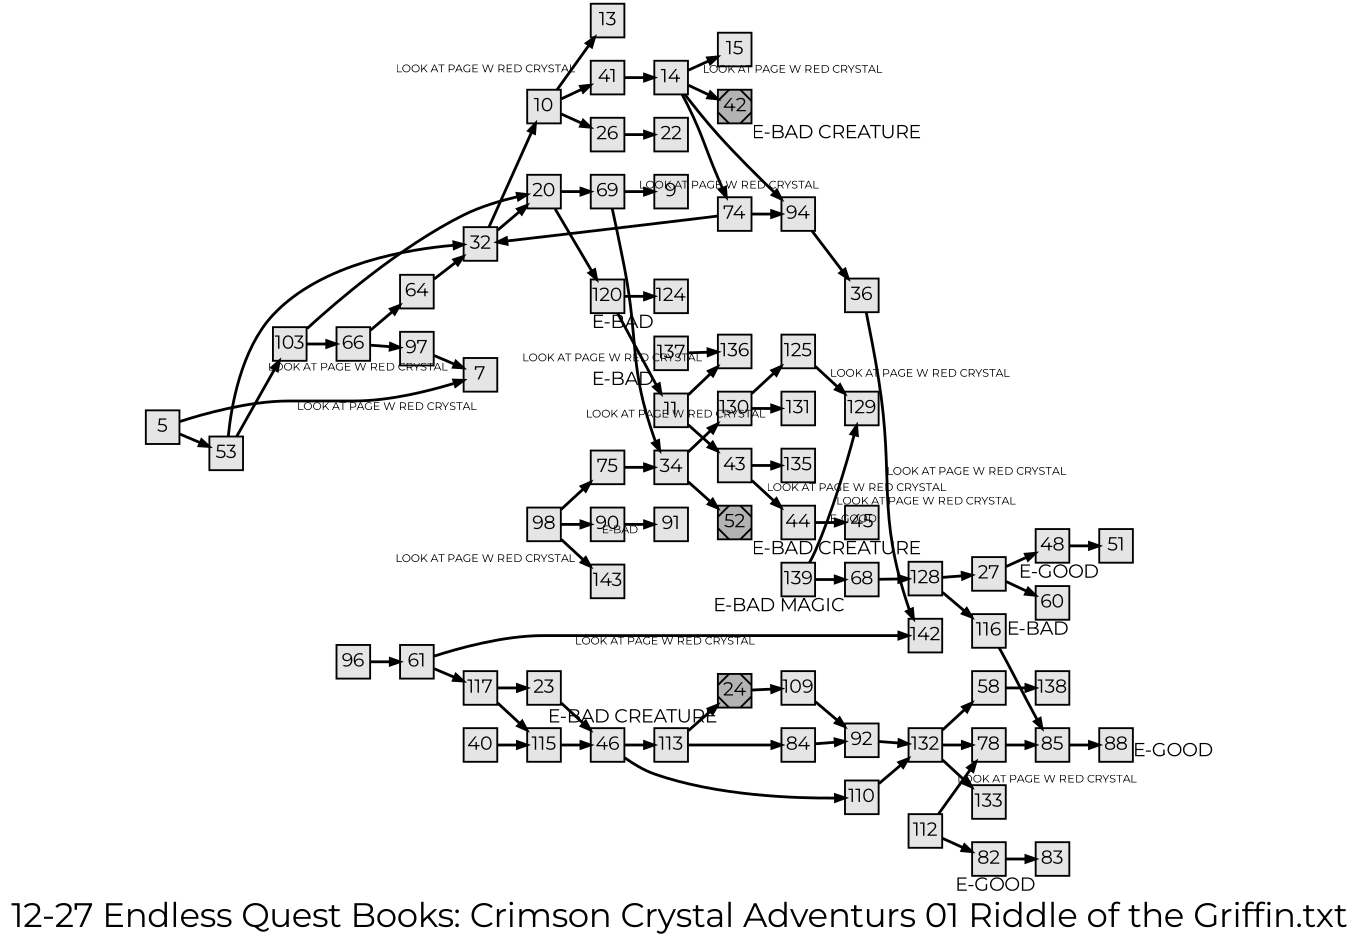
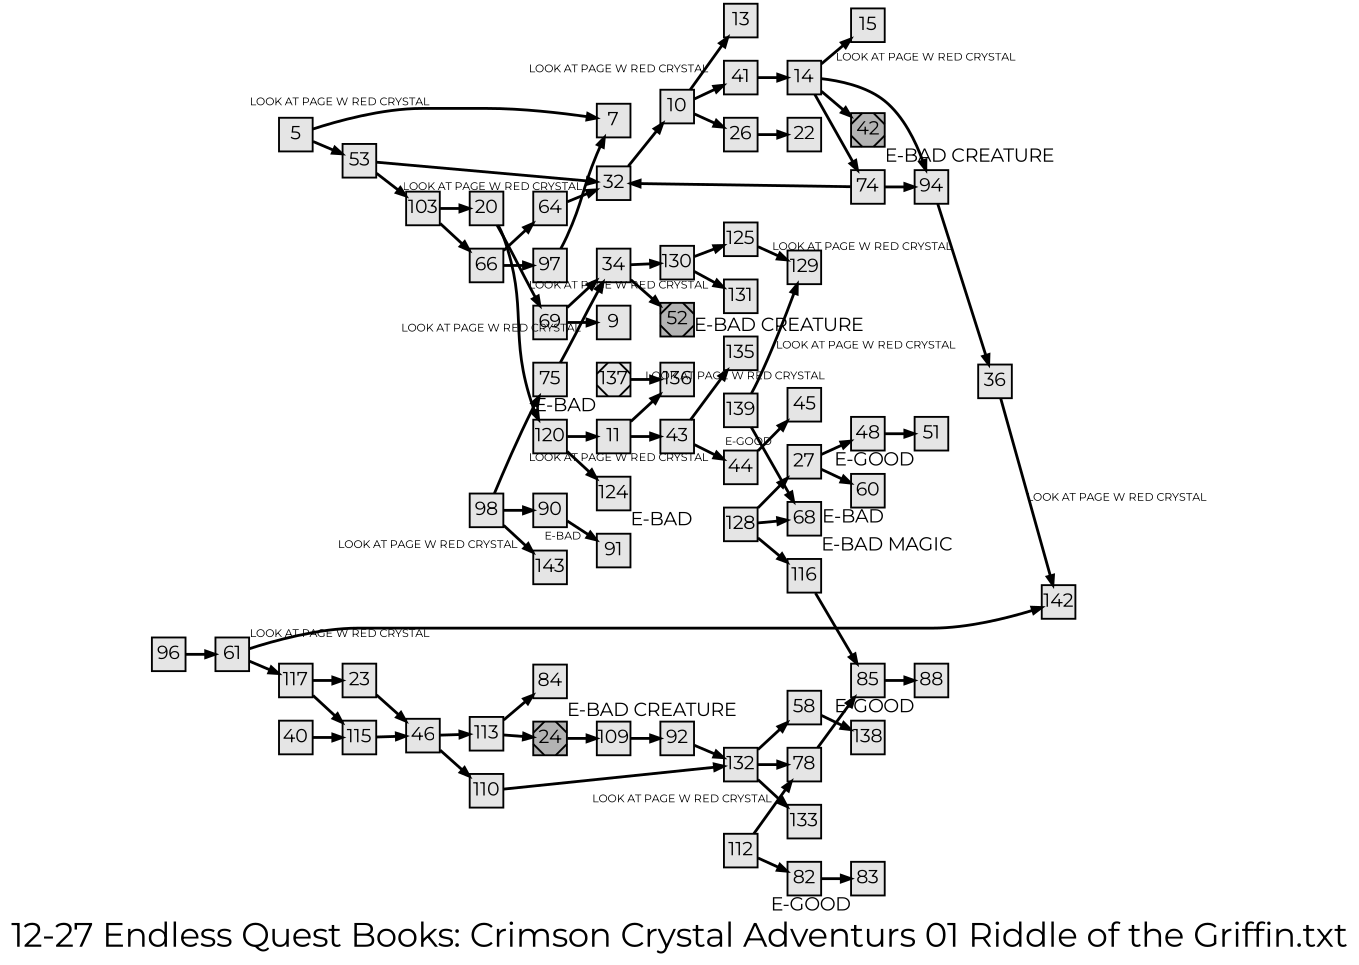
(508, 221) -> none
(671, 353) -> (614, 379)
(889, 579) -> (768, 522)
(825, 743) -> none
